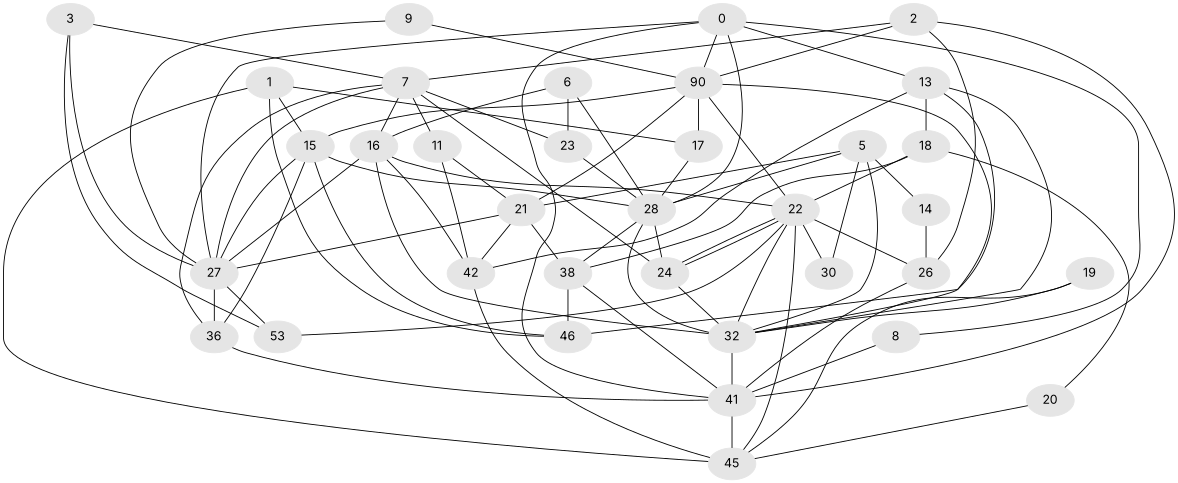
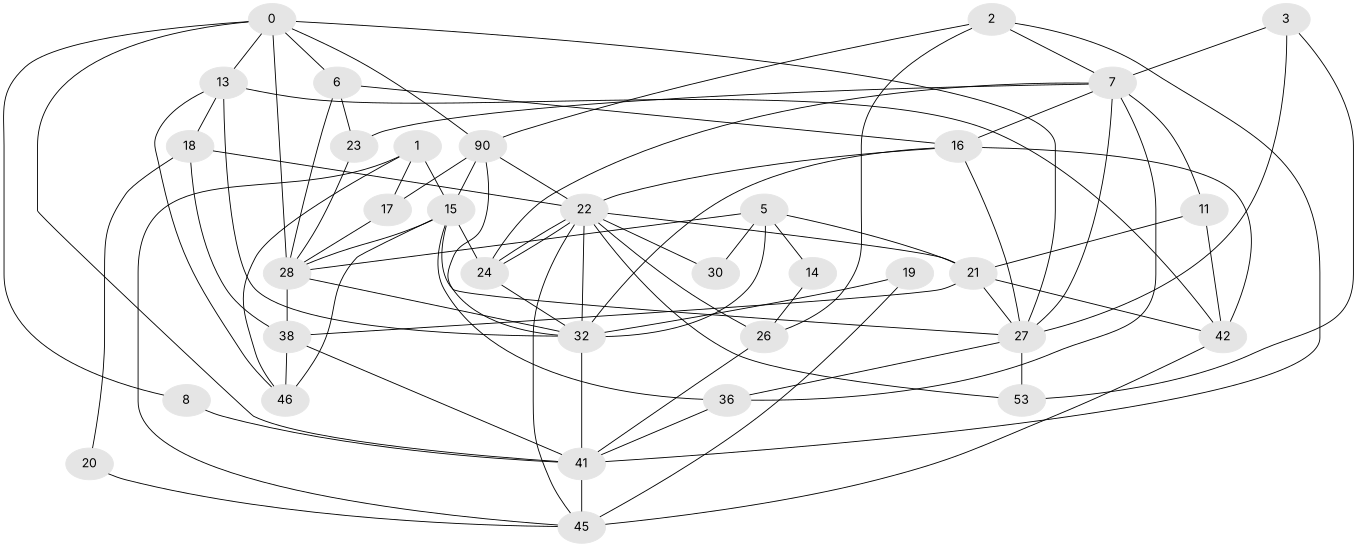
(409, 19) -> none
none -> (305, 51)
(622, 146) -> (774, 233)
(658, 242) -> (465, 237)
